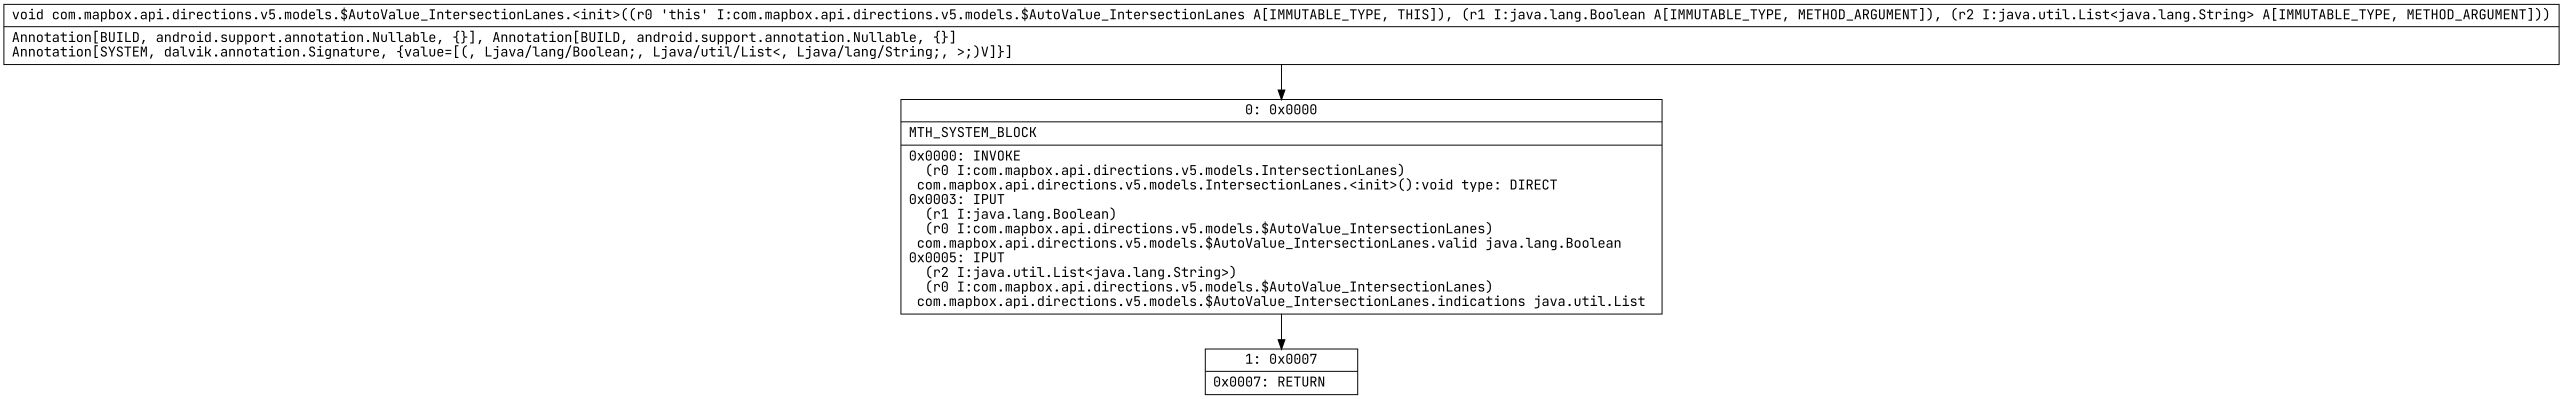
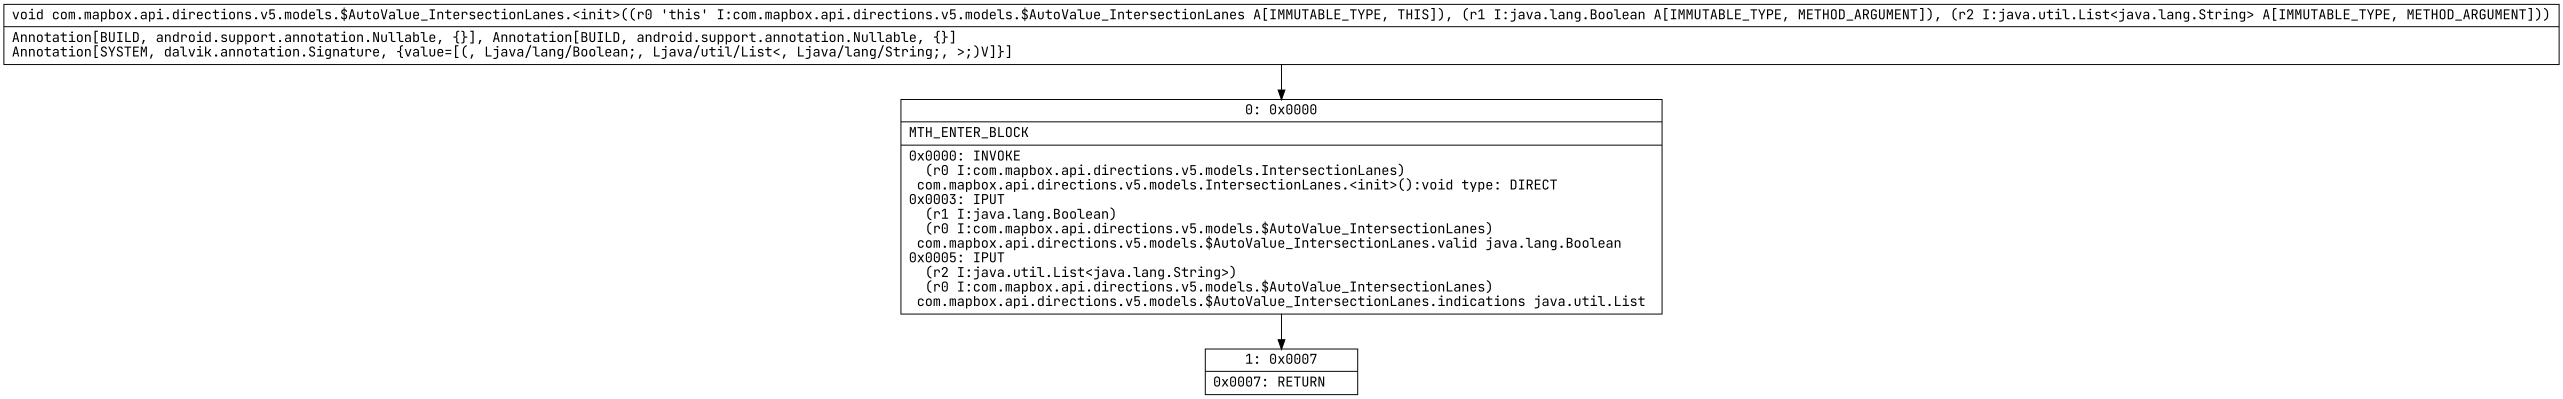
(973, 133) -> (969, 133)
